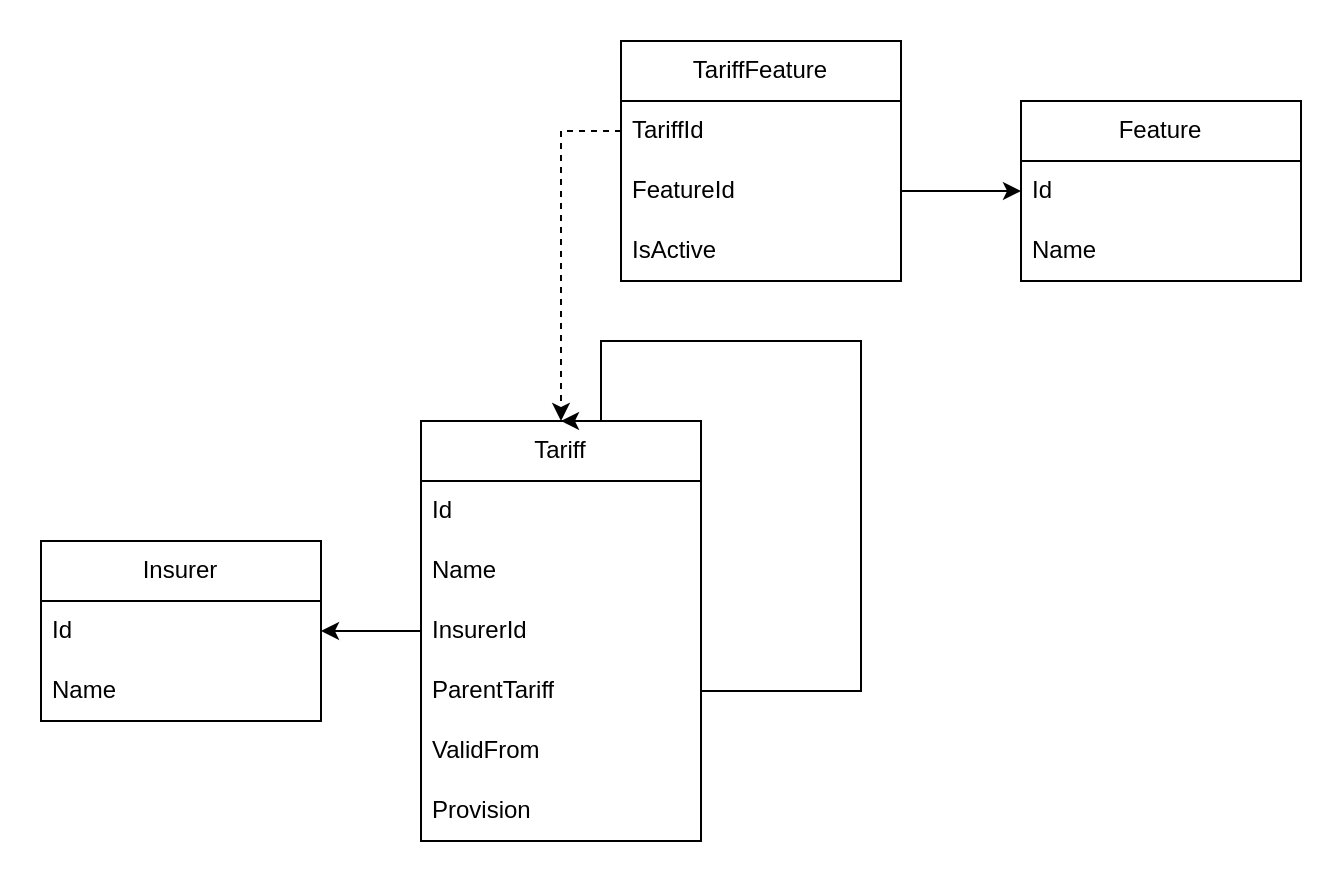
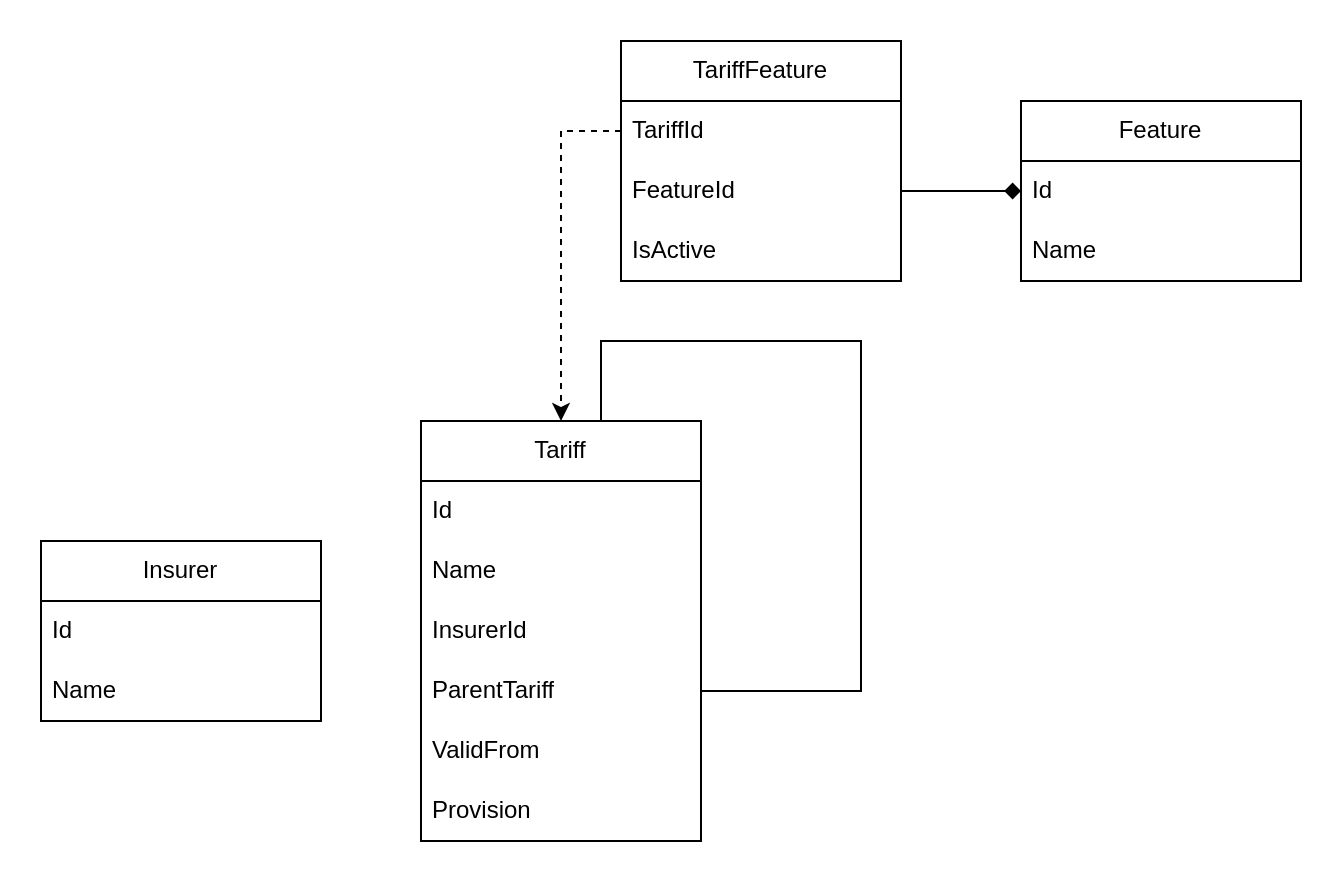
(1005, 191) -> (1004, 191)
(576, 421) -> (570, 421)
(376, 631) -> none
